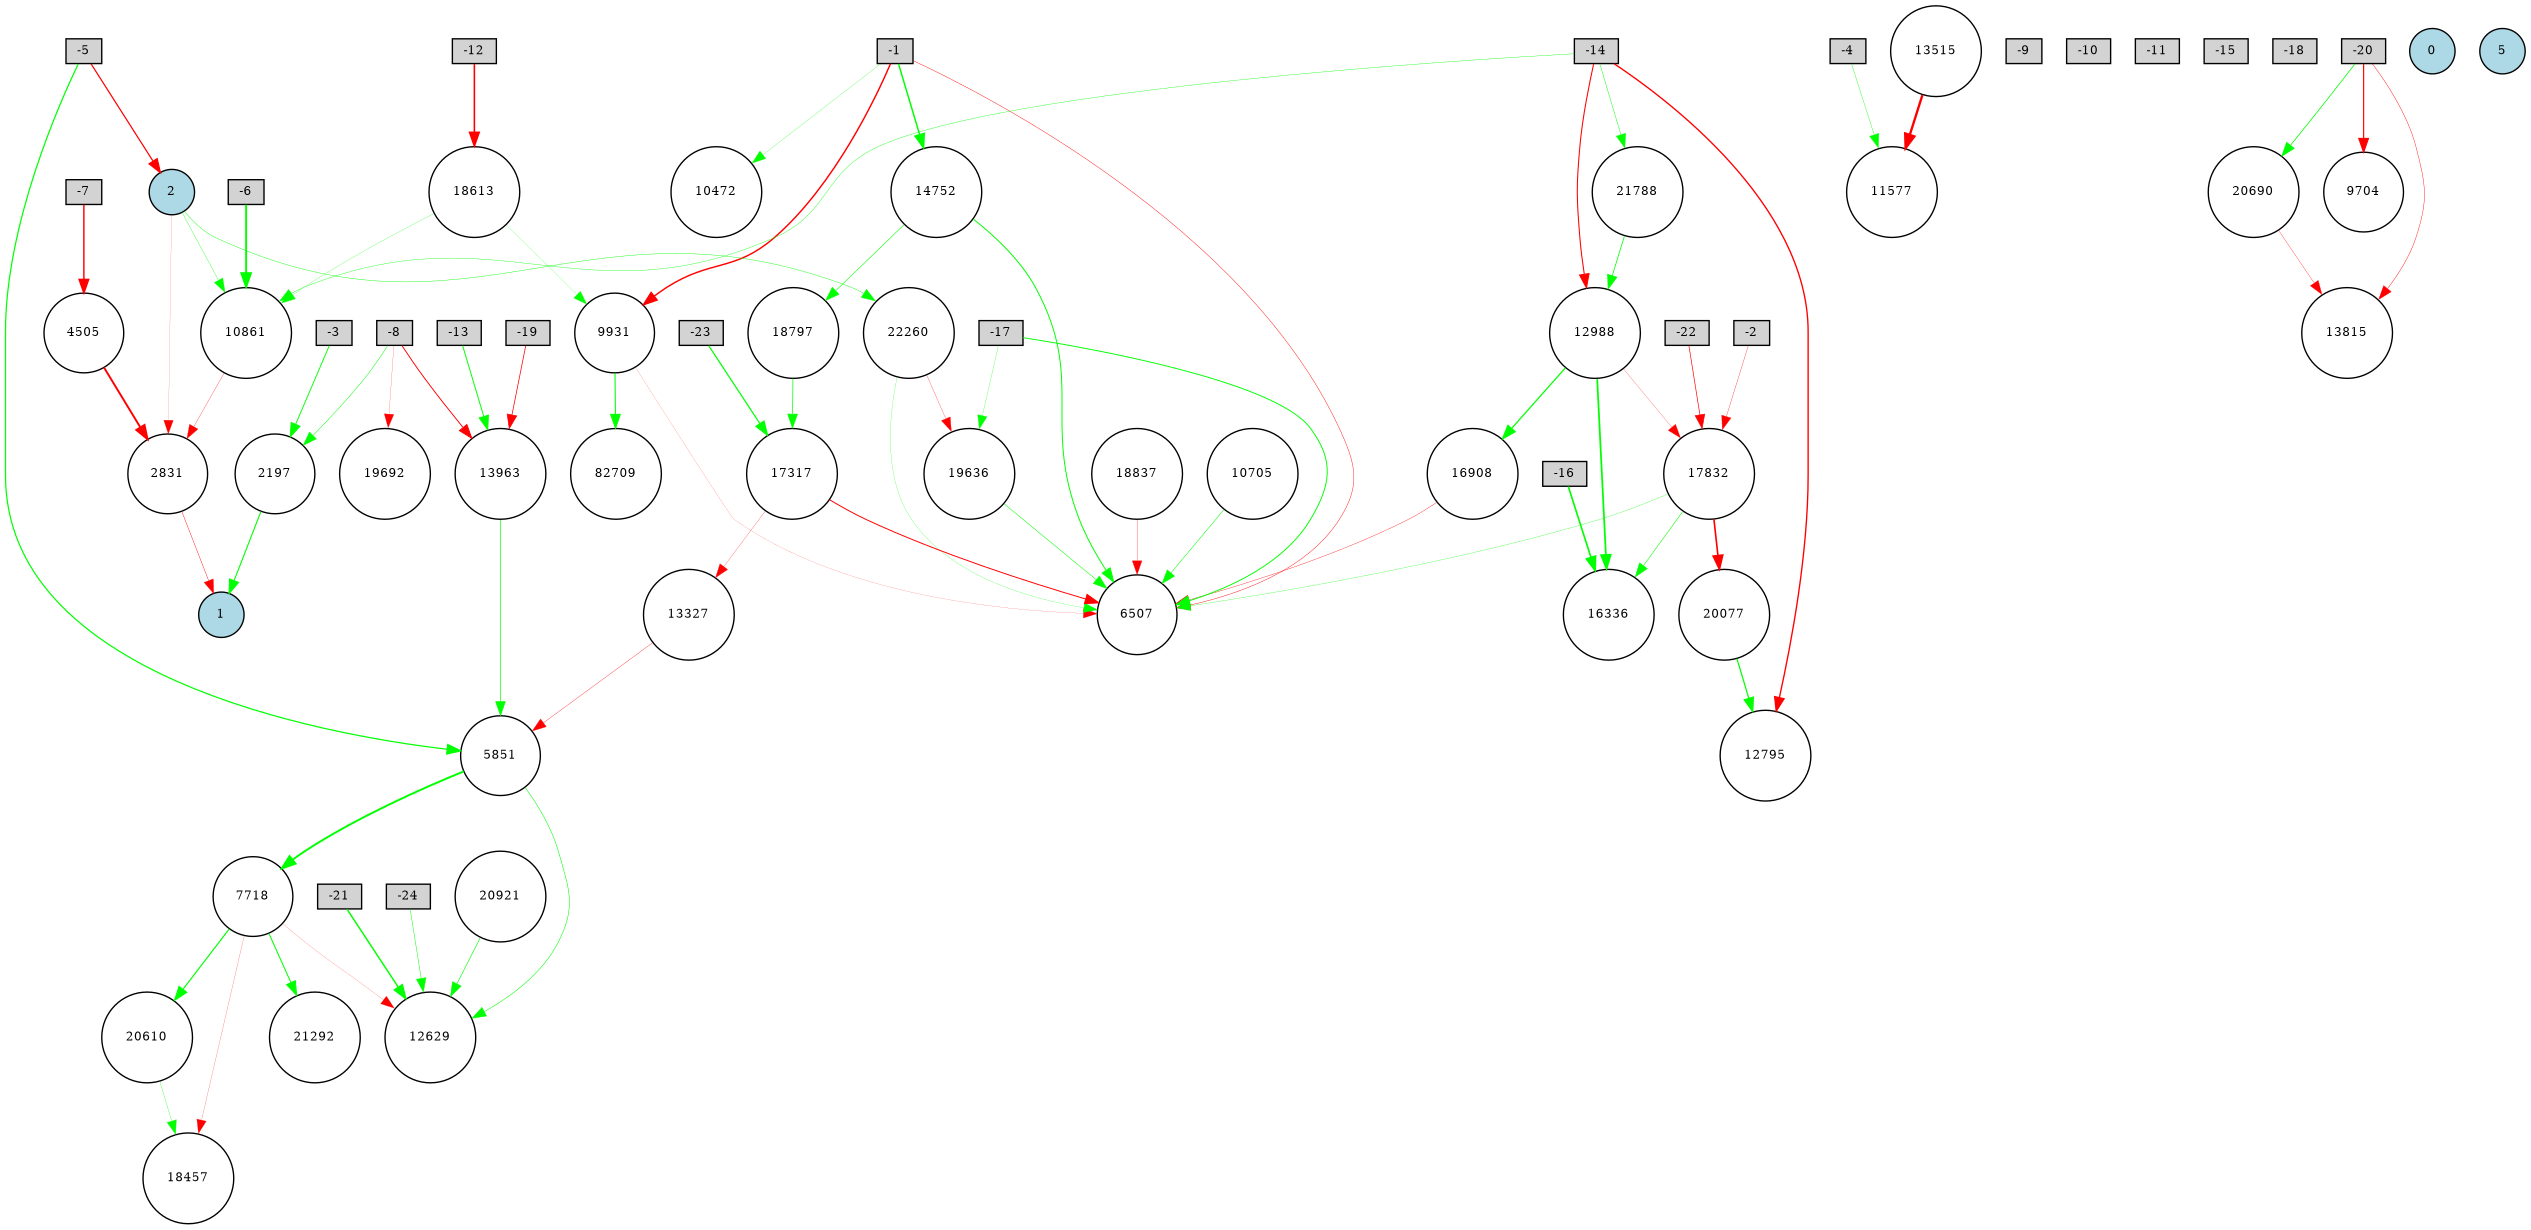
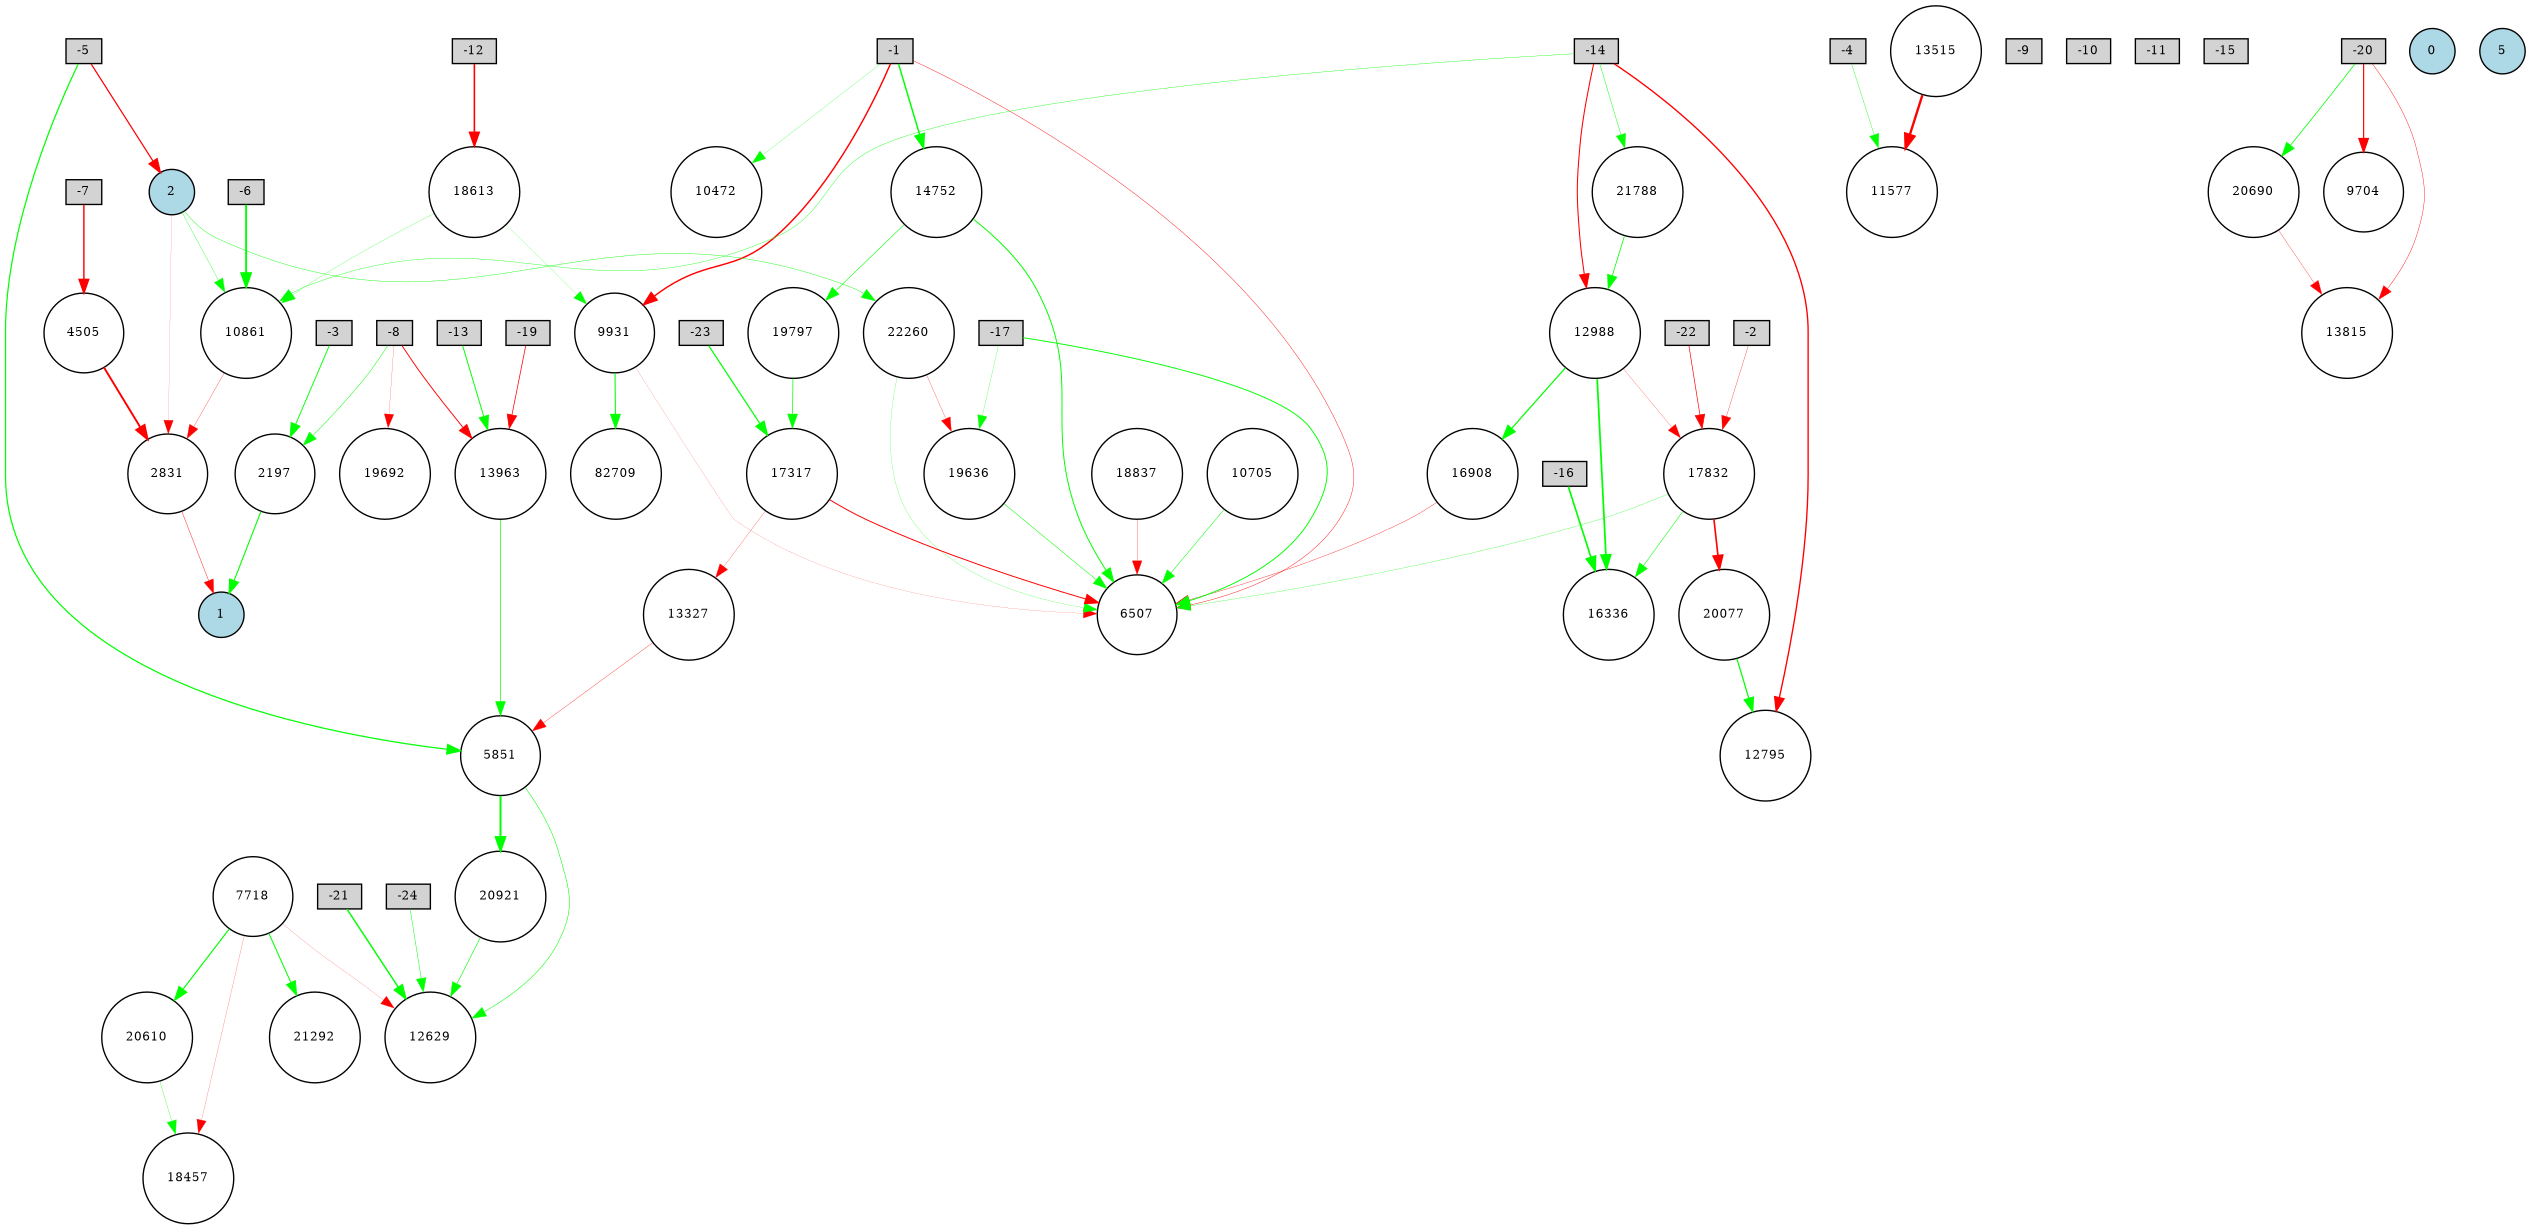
(2295, 51) -> none
(793, 333) -> (793, 333)
(376, 811) -> (500, 816)
